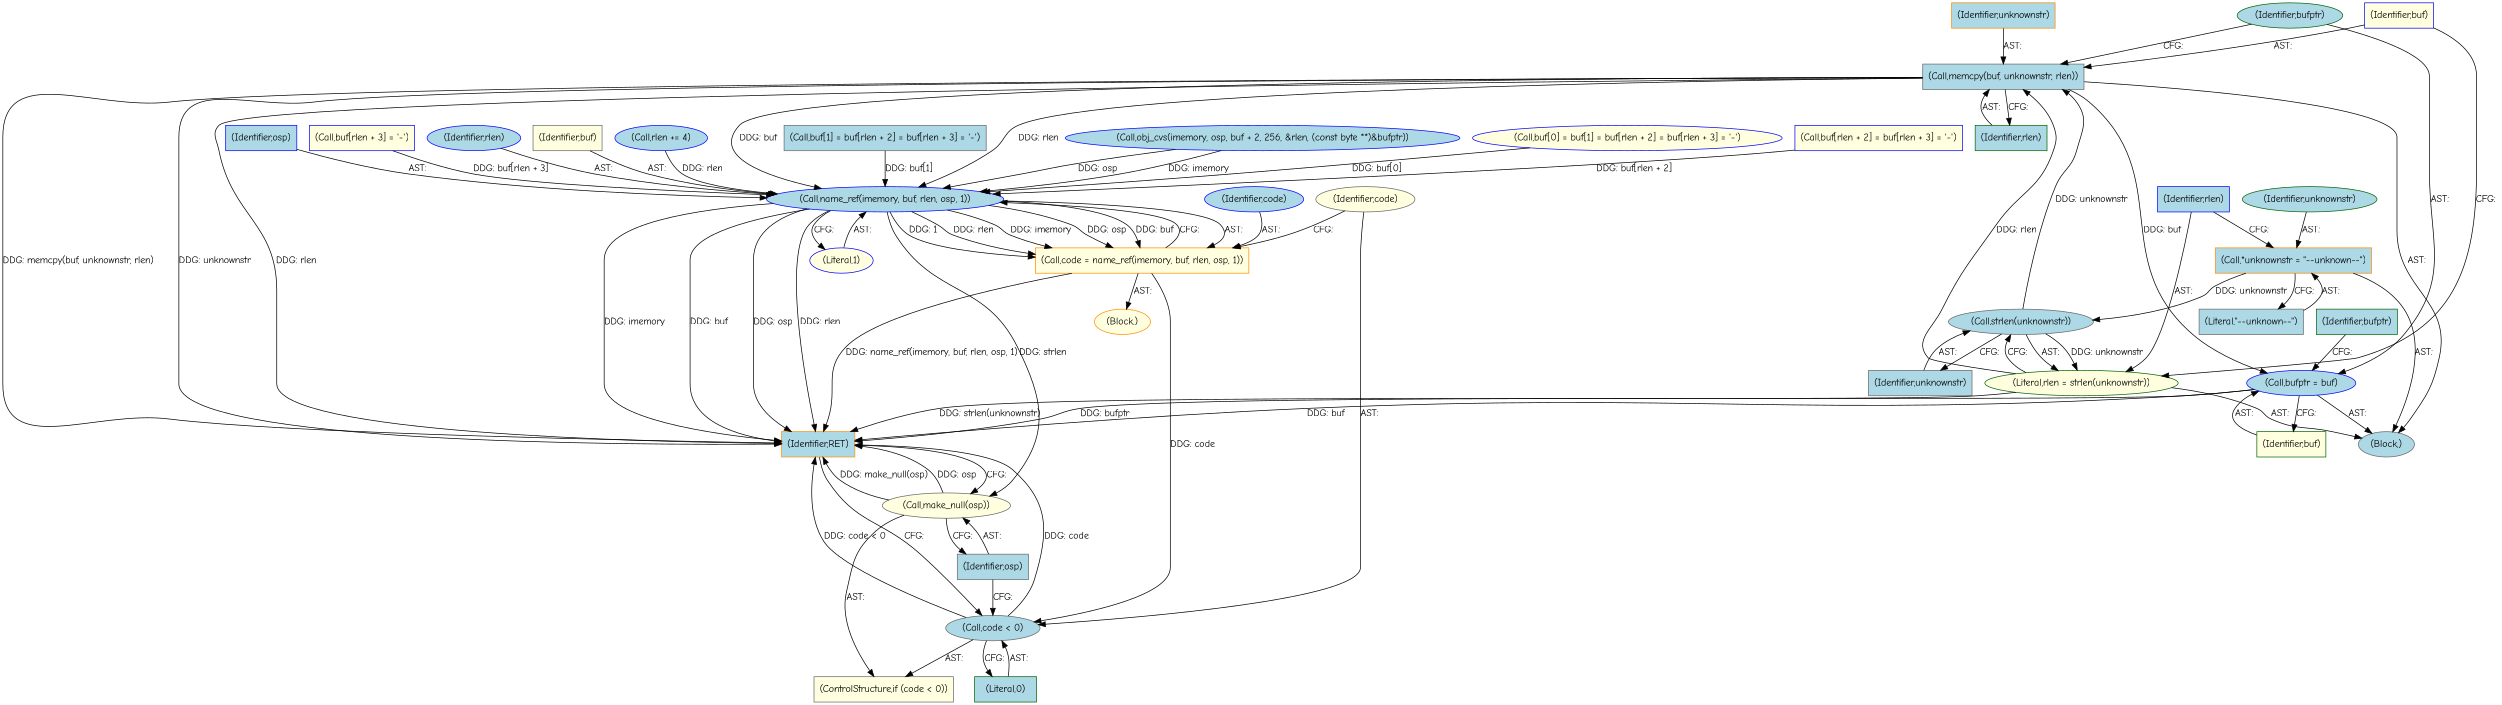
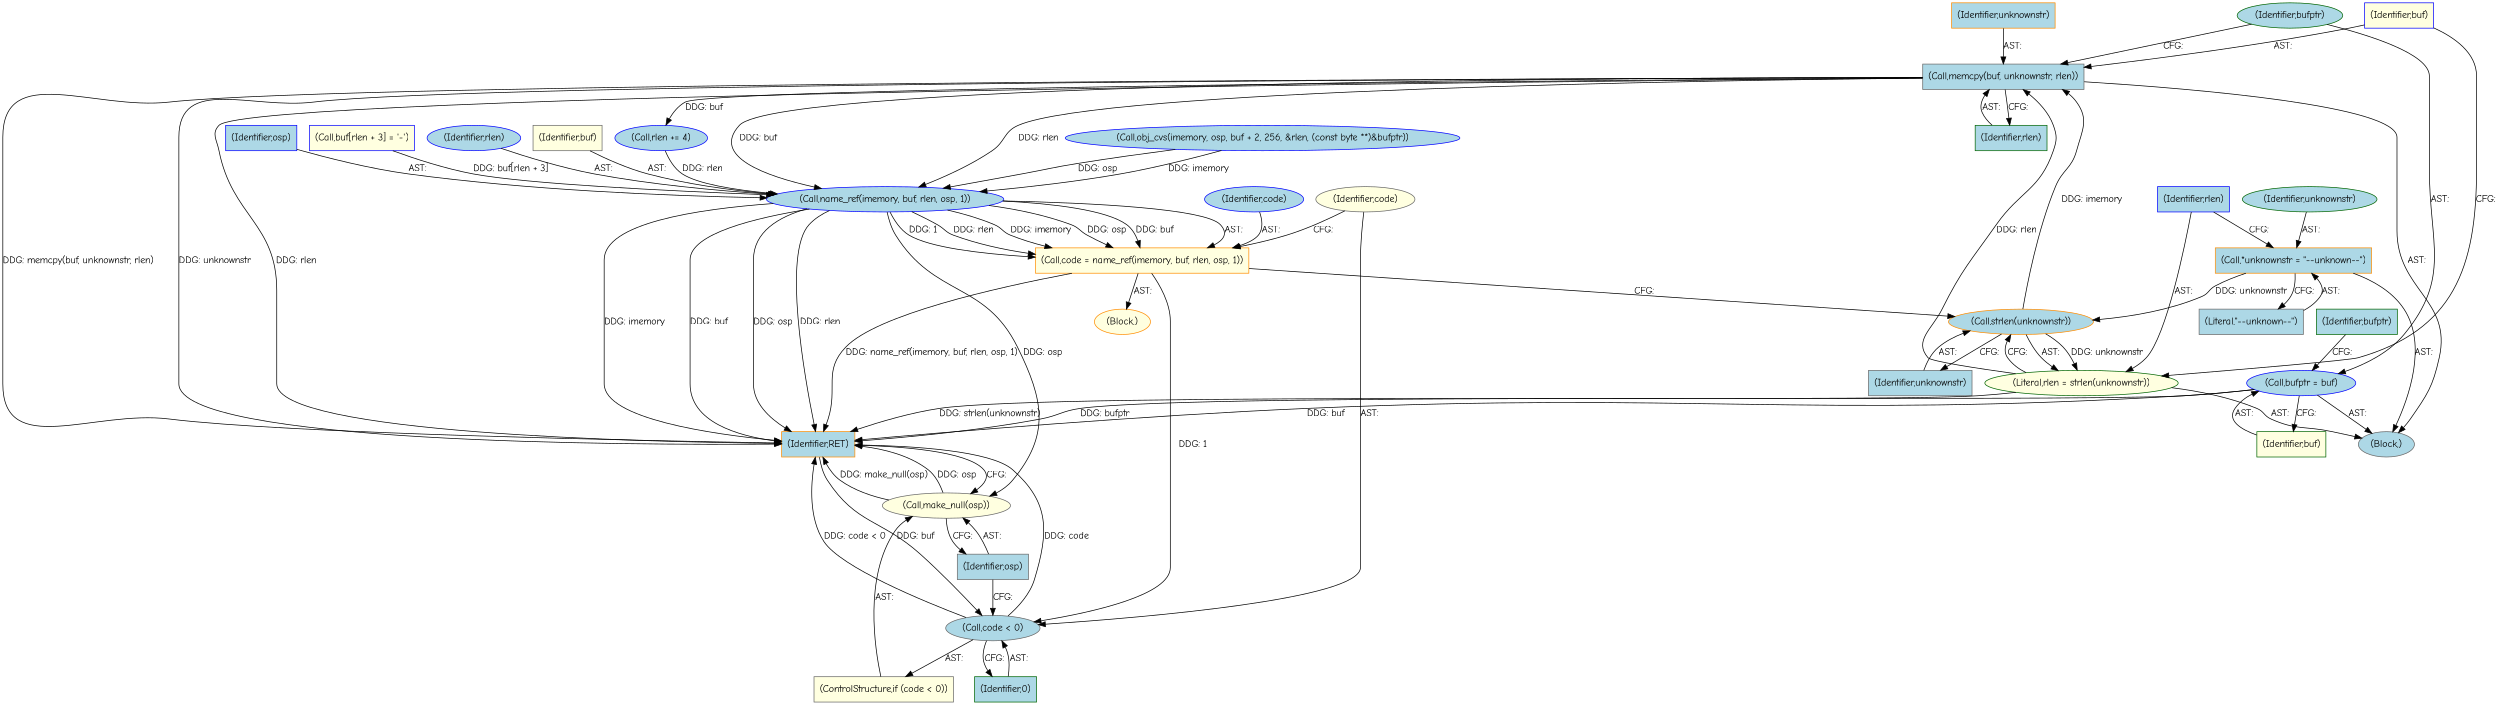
(885, 138) -> none
(1627, 138) -> none
(1879, 138) -> none
(2092, 199) -> (2092, 199)
(1118, 210) -> (1598, 292)
(2145, 244) -> (1292, 84)
(841, 261) -> none
(2021, 322) -> (2021, 322)
(1043, 352) -> (1043, 352)
(1193, 444) -> (1193, 444)
(916, 536) -> (916, 536)
(848, 583) -> (875, 594)
(1006, 689) -> (1006, 689)
